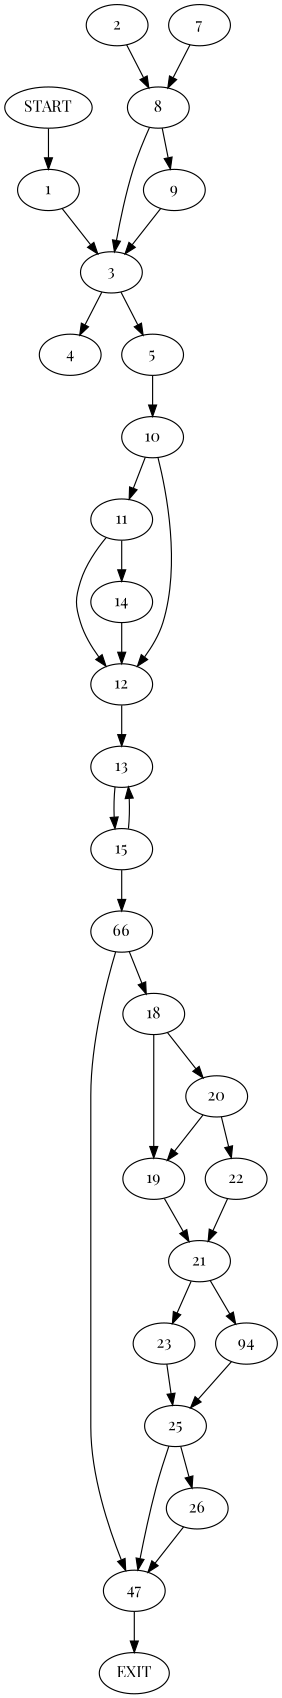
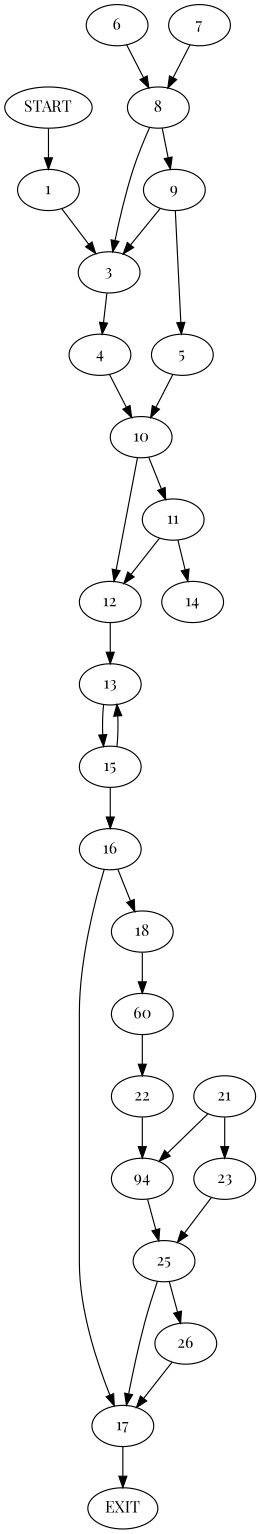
(117, 25) -> (117, 25)
(129, 308) -> (178, 266)
none -> (118, 391)
(122, 638) -> none
(122, 932) -> (110, 849)
(217, 1096) -> (142, 1014)
(154, 1179) -> none
(220, 1215) -> (142, 1132)
(134, 1591) -> (123, 1426)
